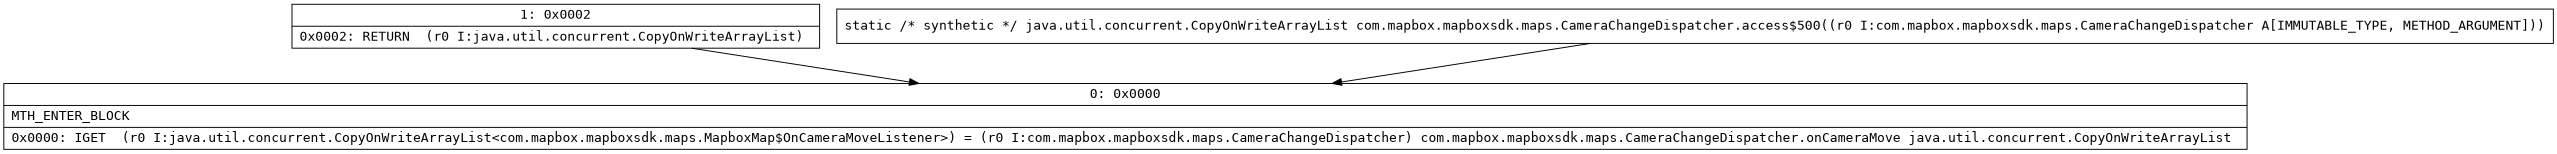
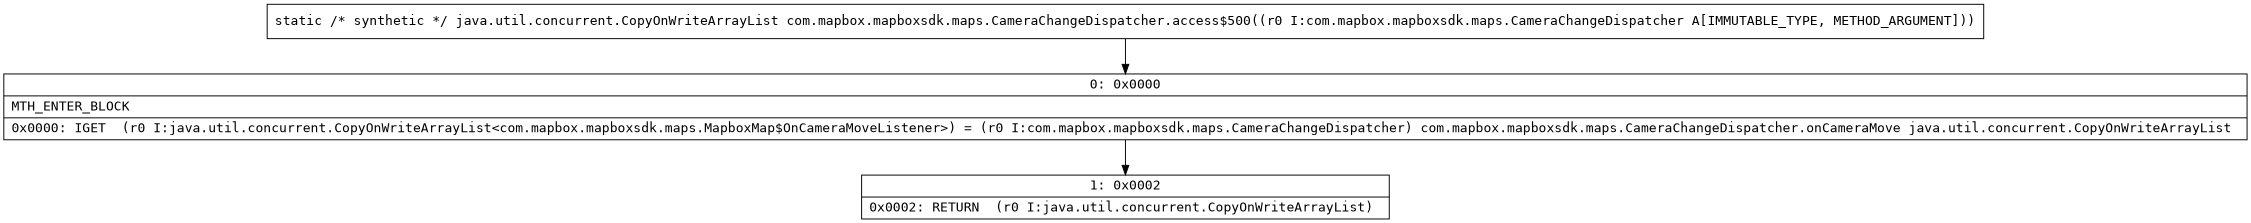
(800, 65) -> (1125, 153)
